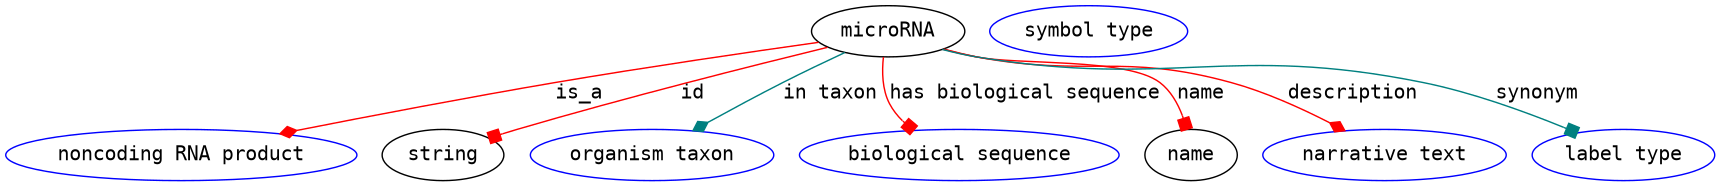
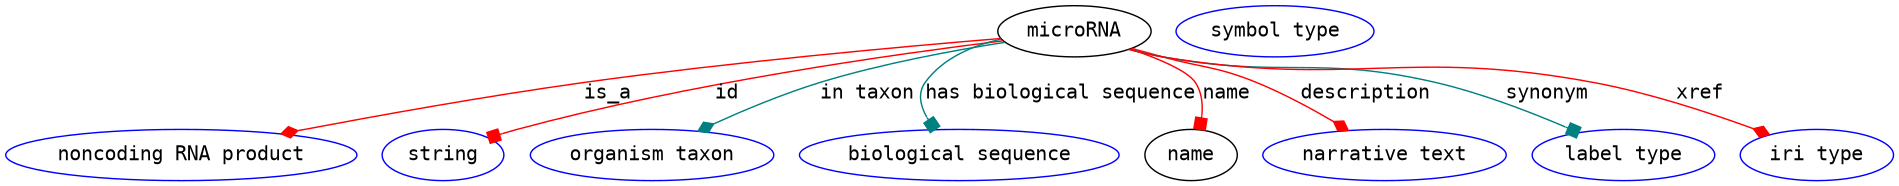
(885, 91) -> (944, 64)
(443, 155) -> (443, 155)
none -> (1817, 155)
